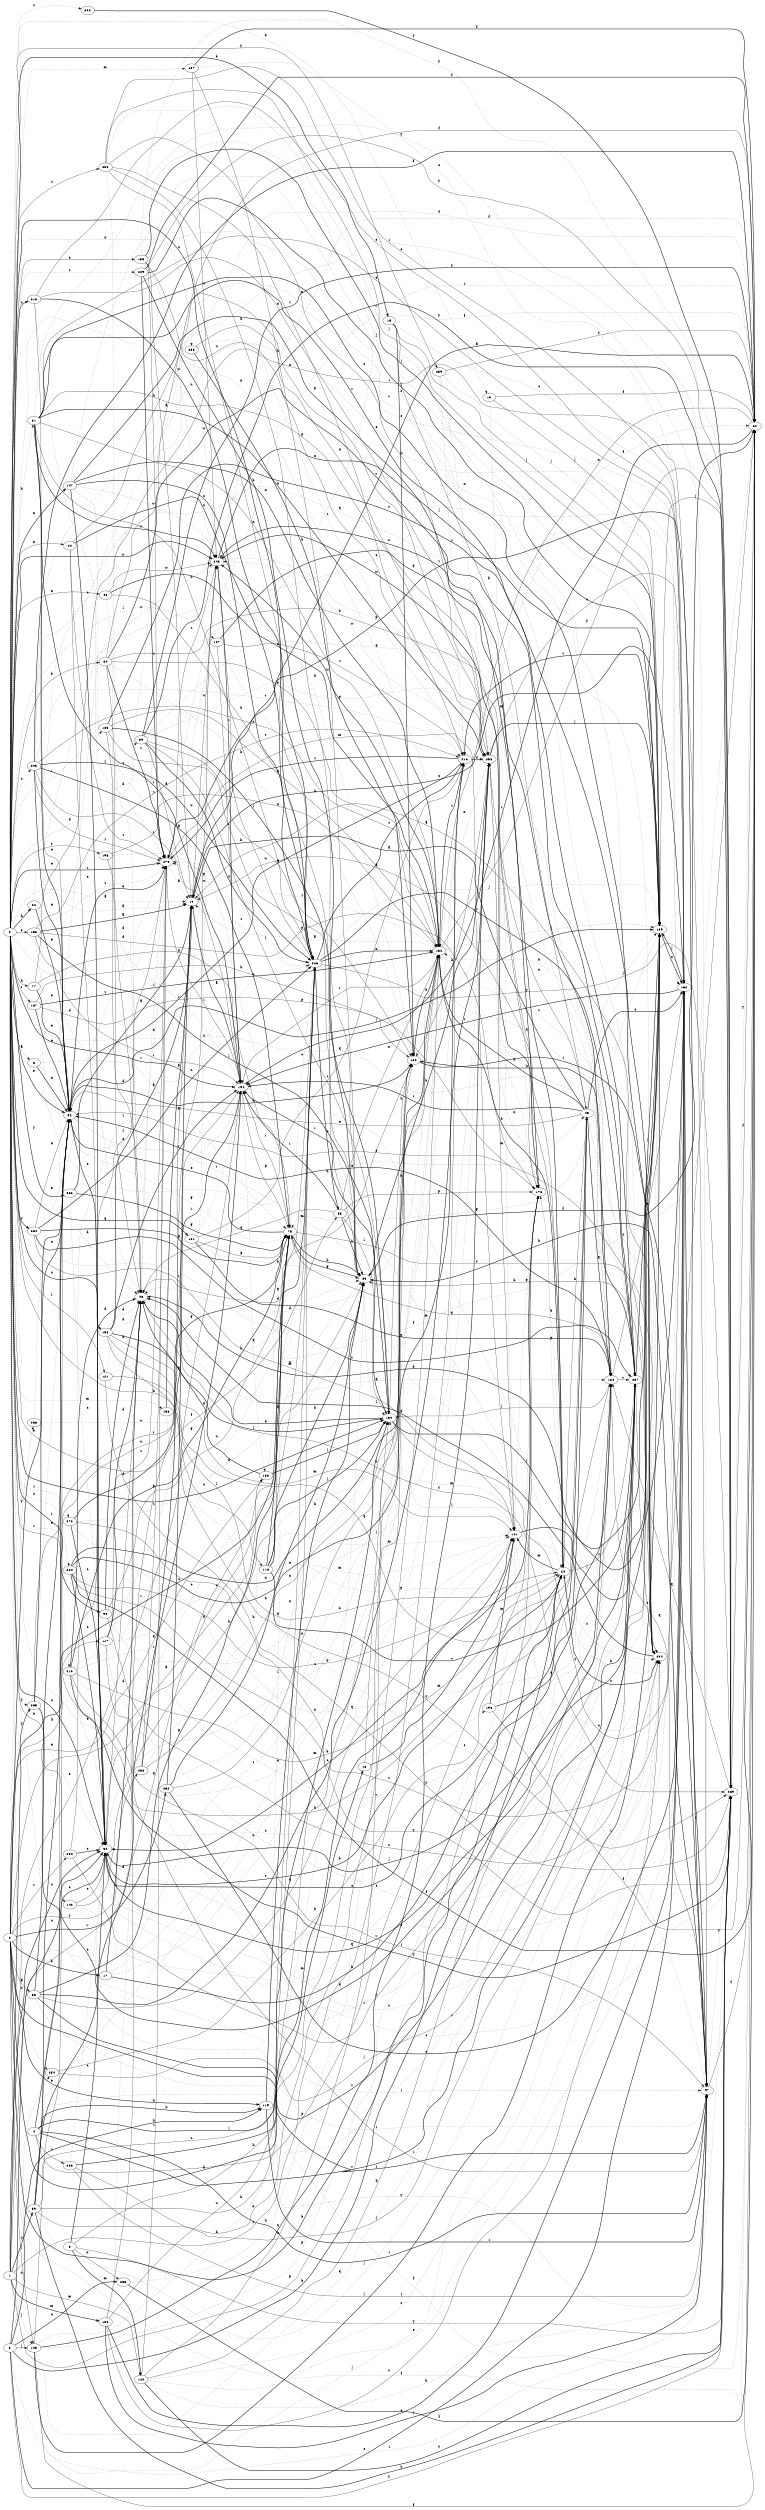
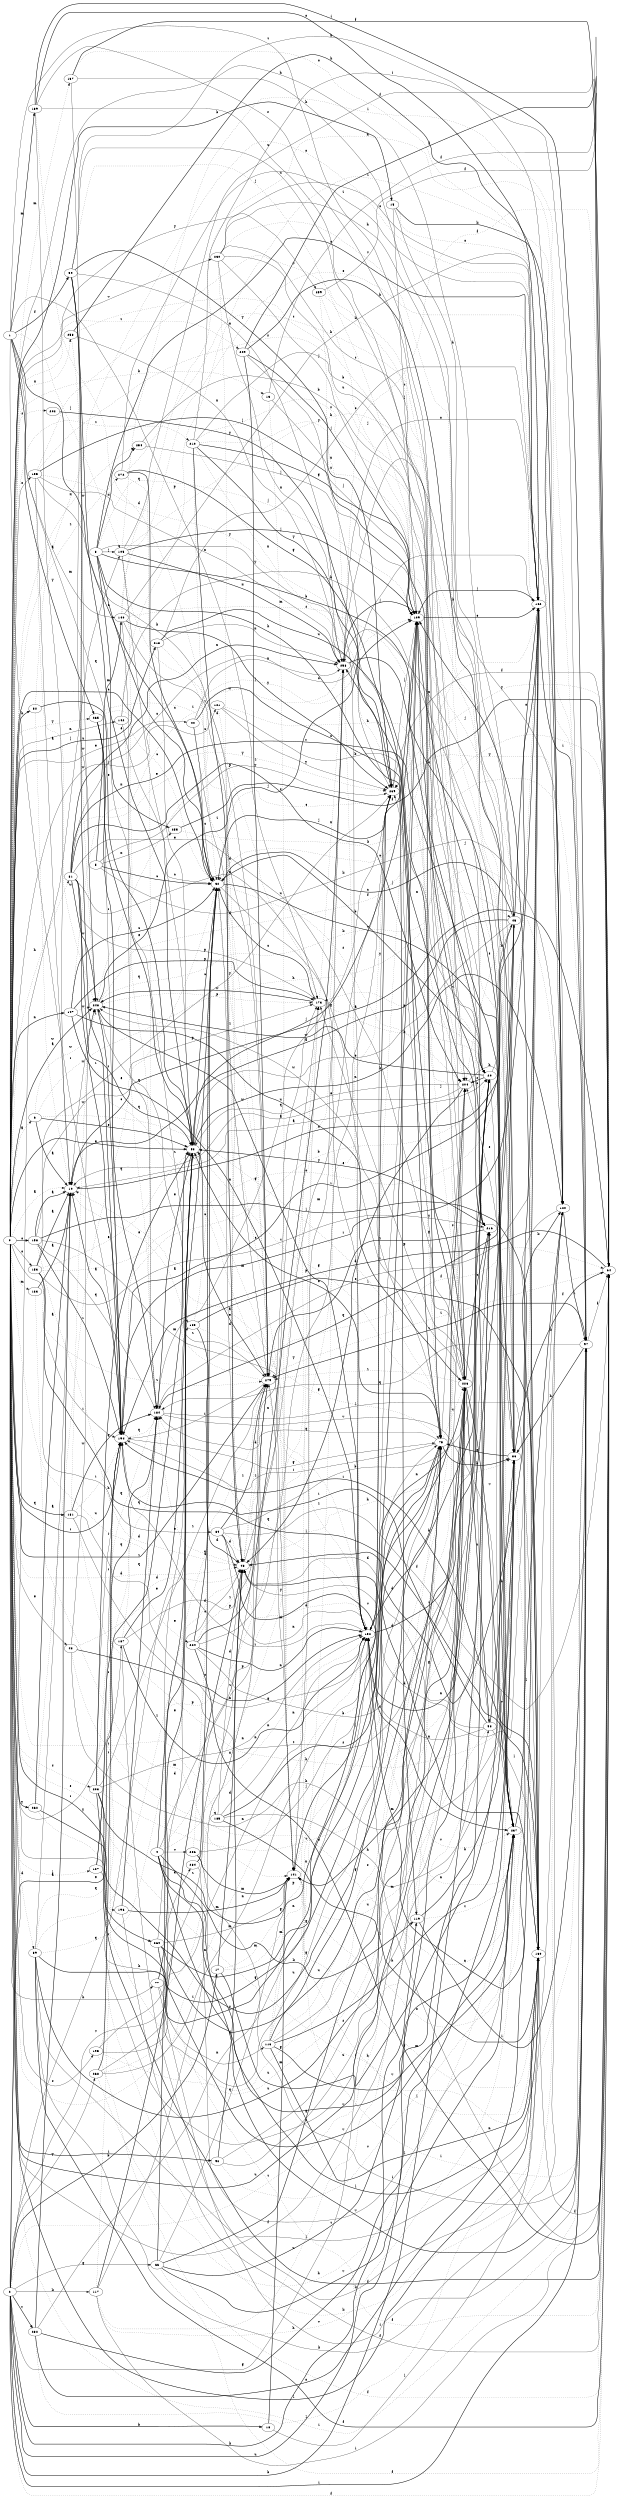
none -> (46, 1155)
(251, 1280) -> (145, 1433)
(34, 1423) -> none
(24, 2209) -> (111, 495)
